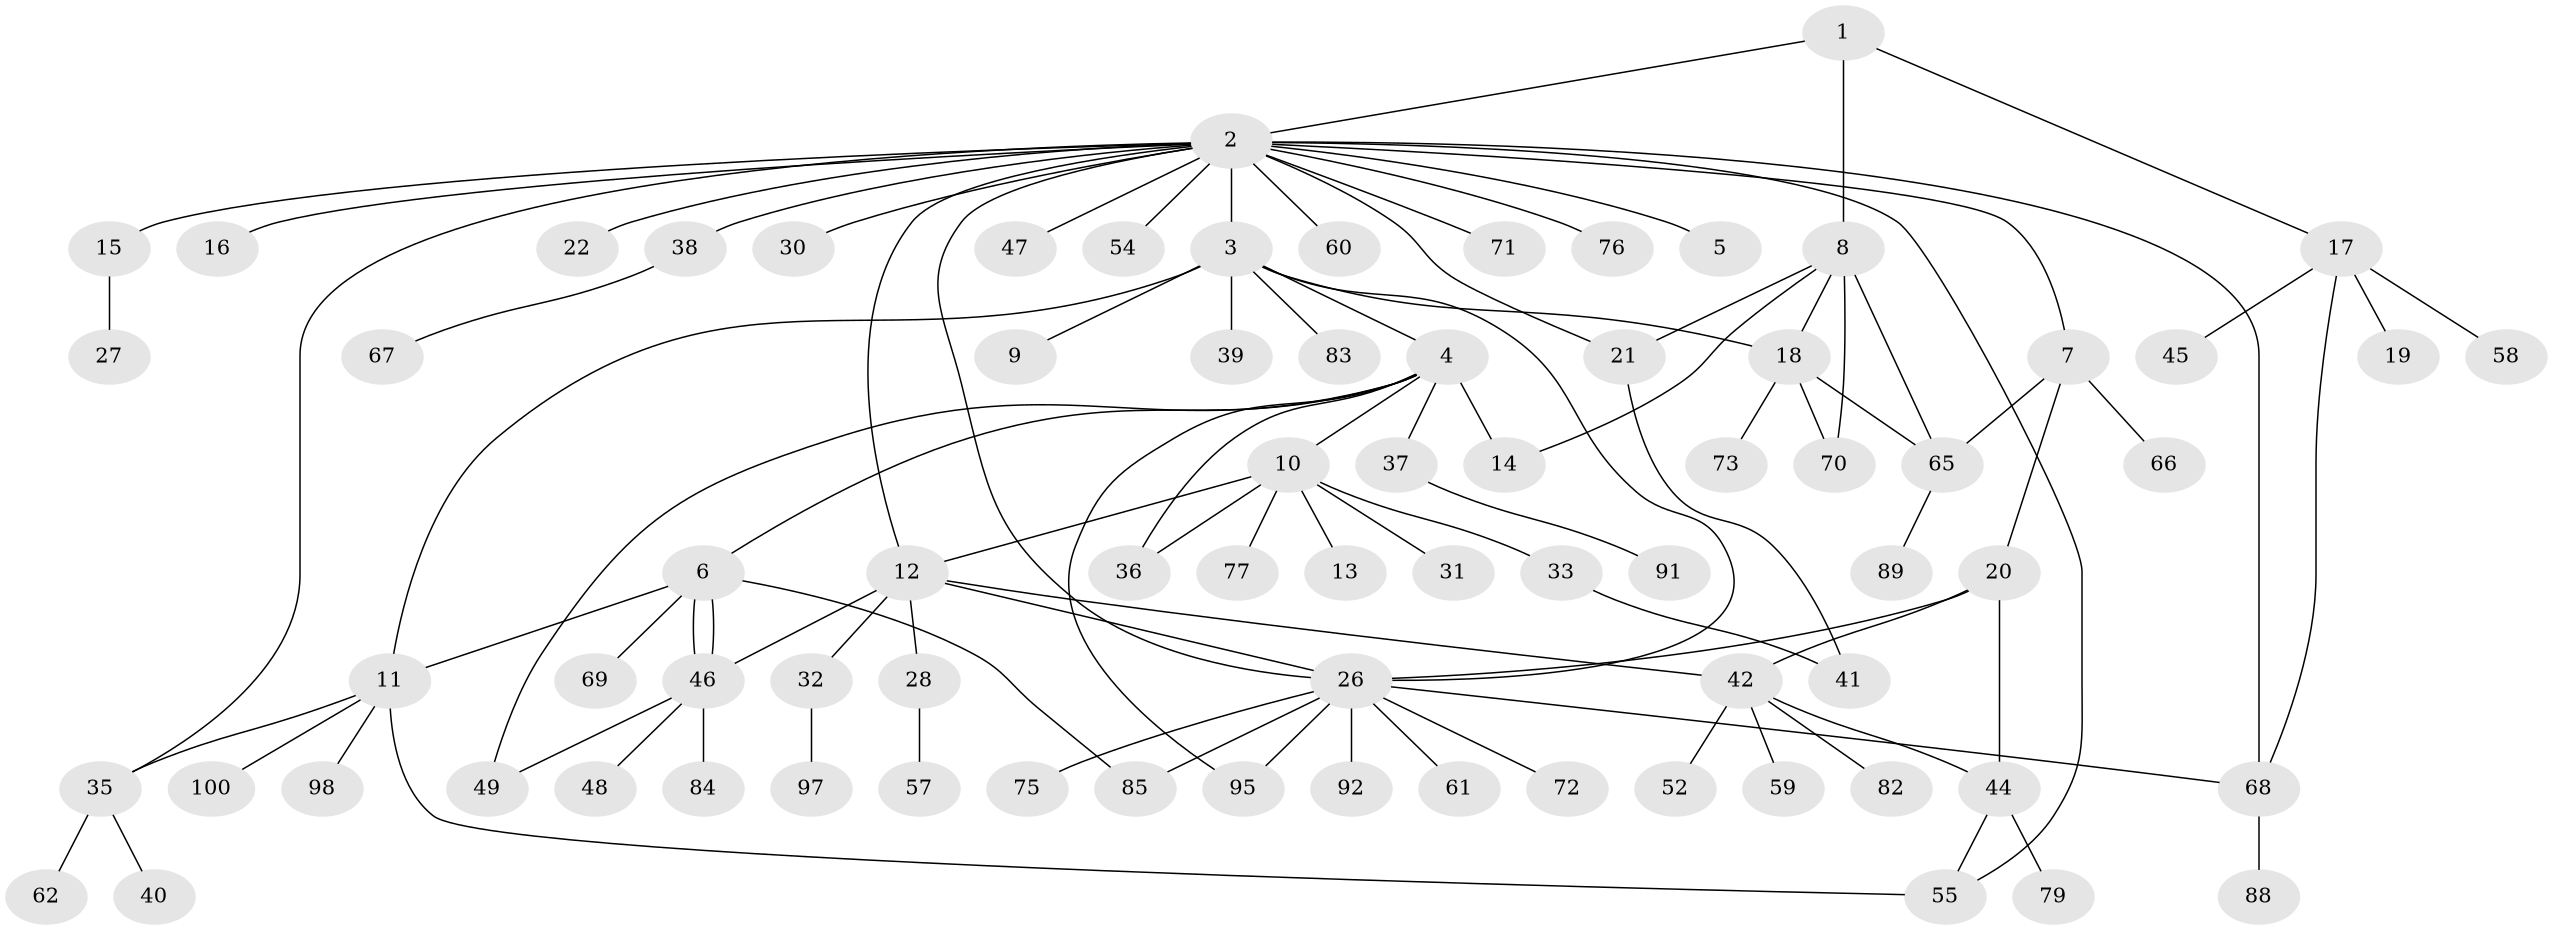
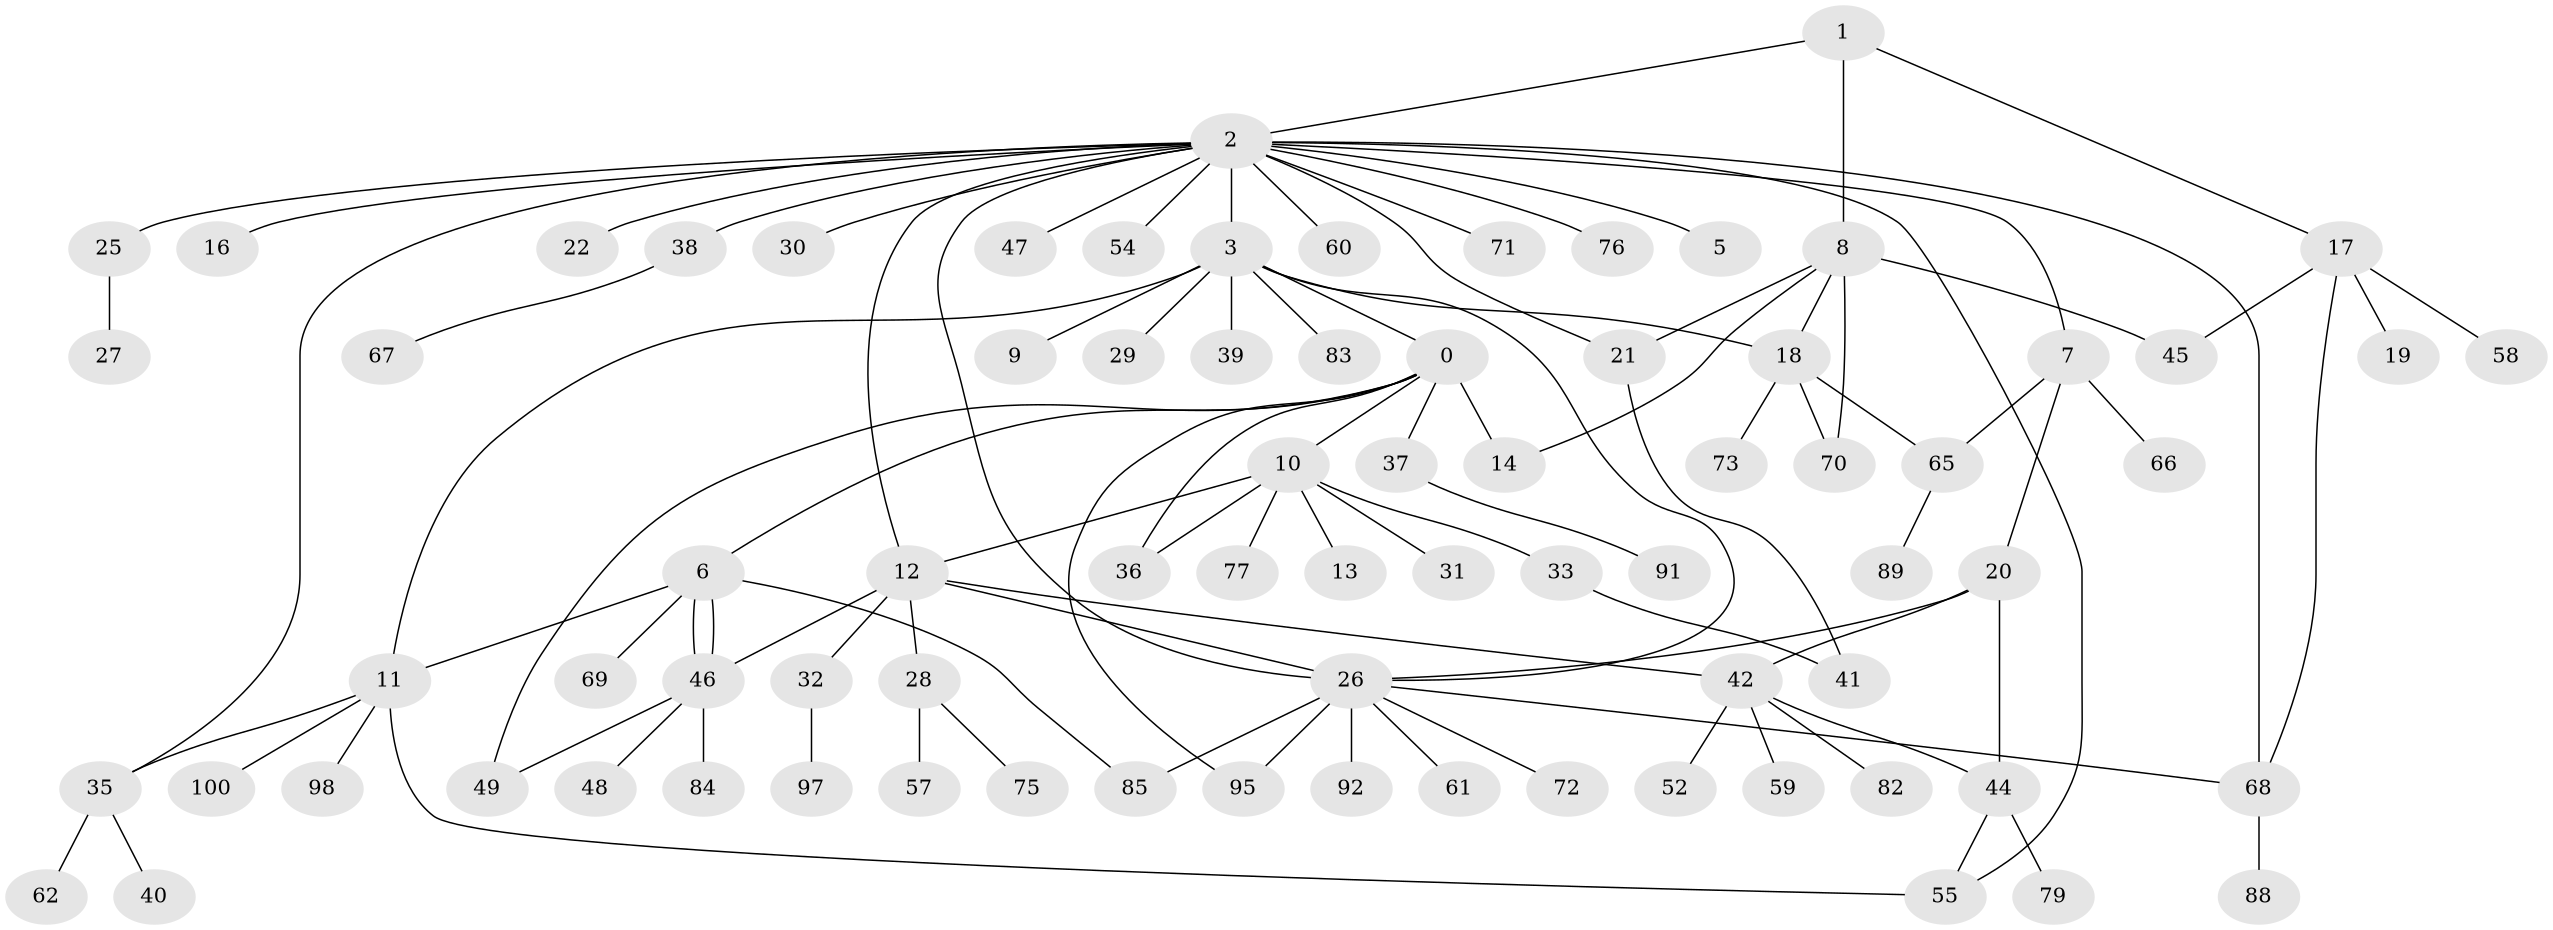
(110, 249) -> (110, 249)
none -> (1124, 357)
(1448, 357) -> (1448, 357)
(1893, 357) -> (2015, 295)
(1185, 727) -> (973, 735)
